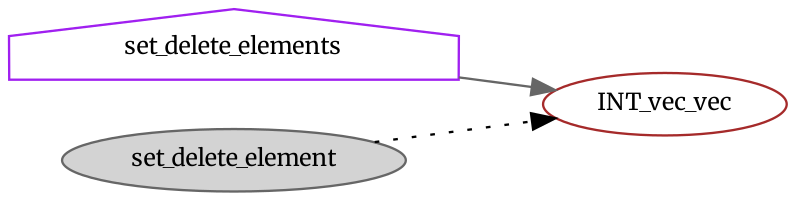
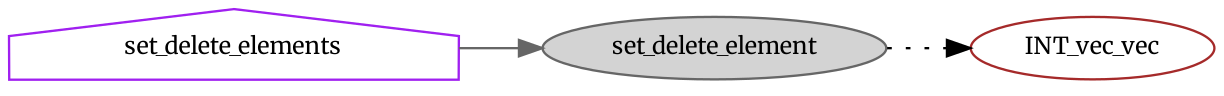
(495, 82) -> (489, 48)
